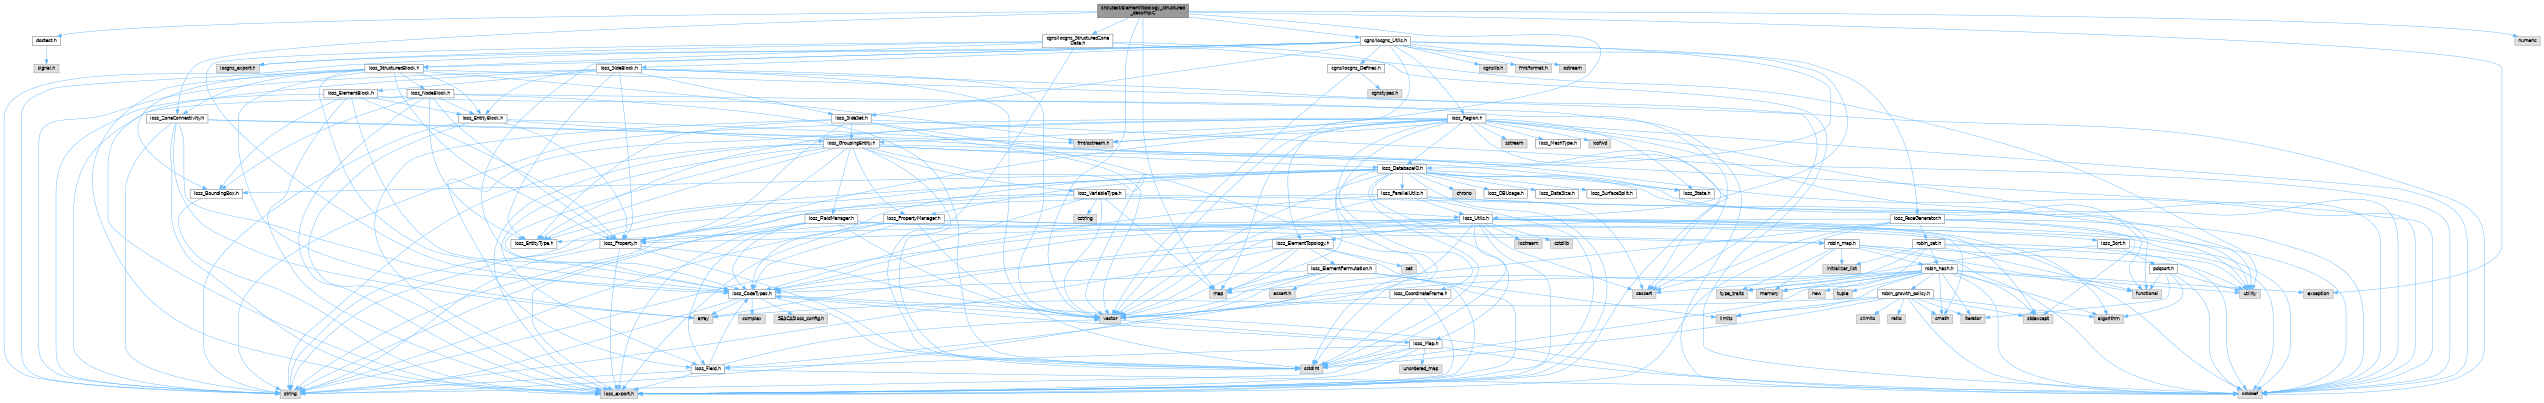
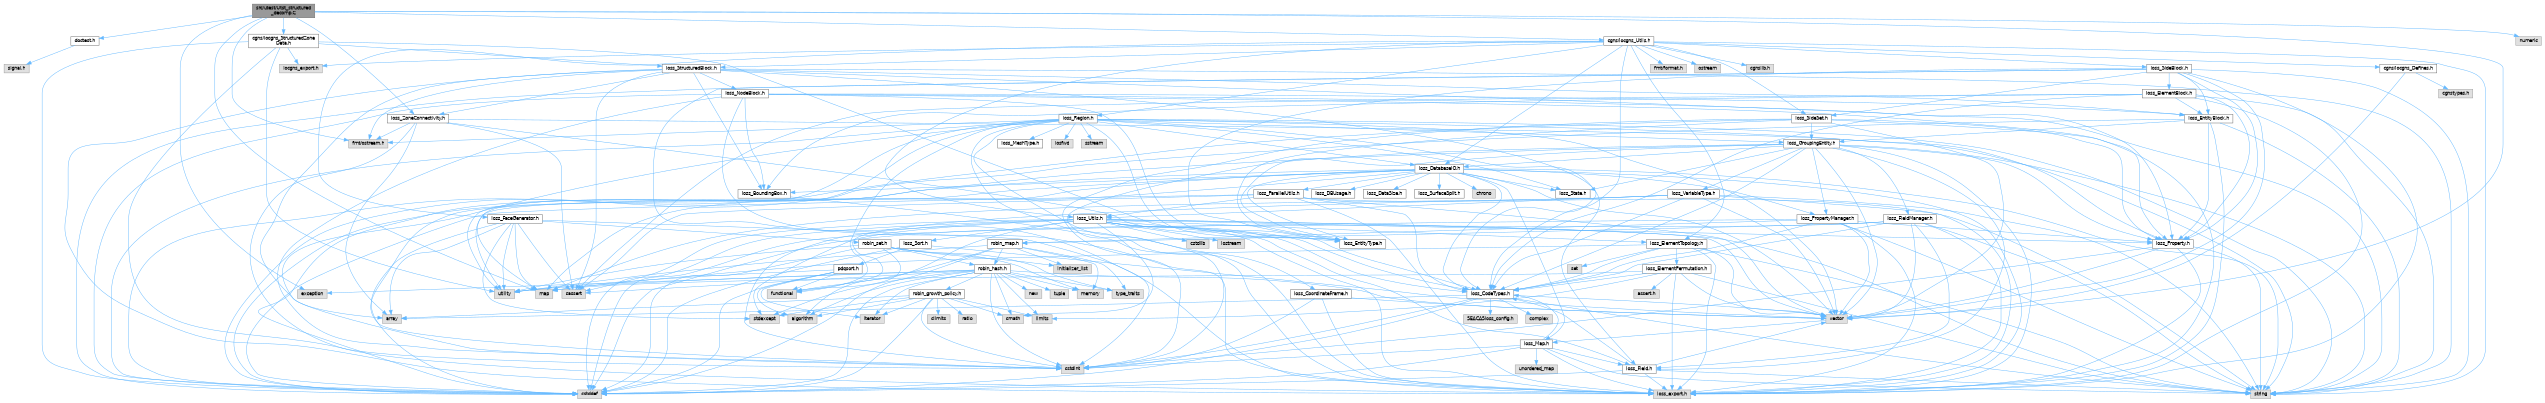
(1143, 11) -> (284, 11)
(1085, 219) -> none
